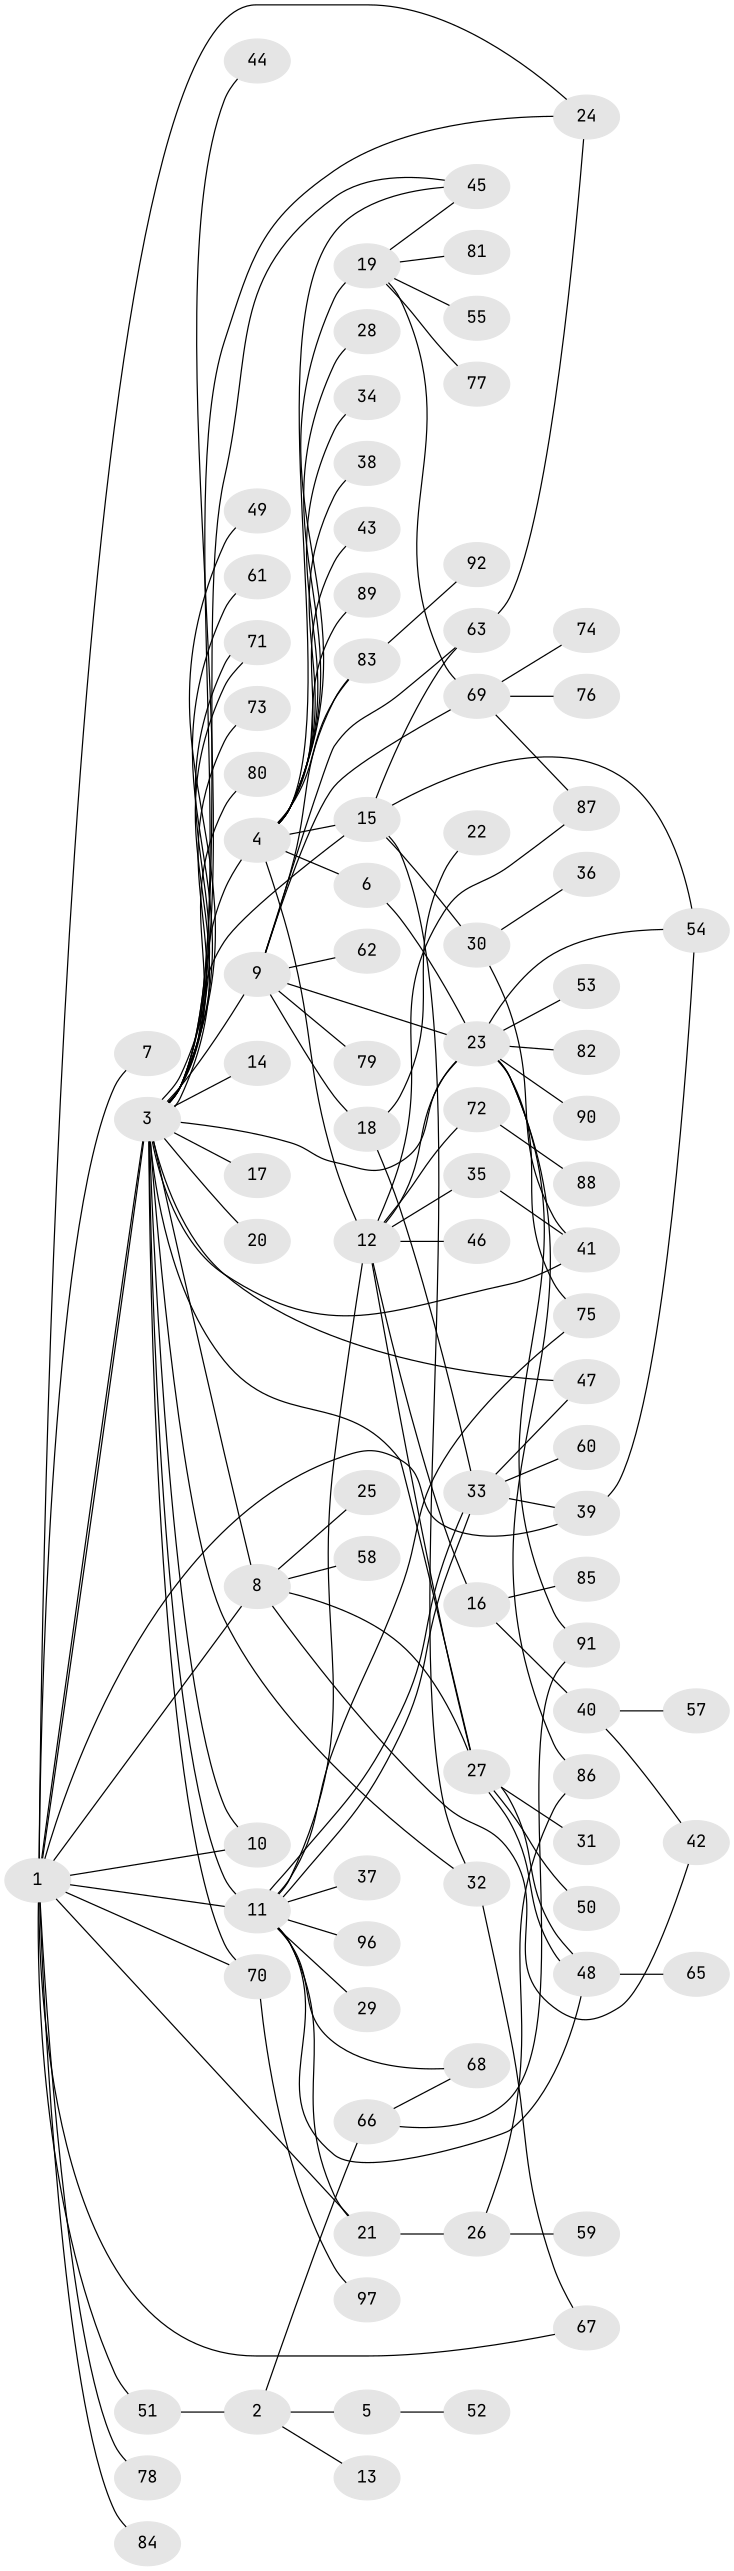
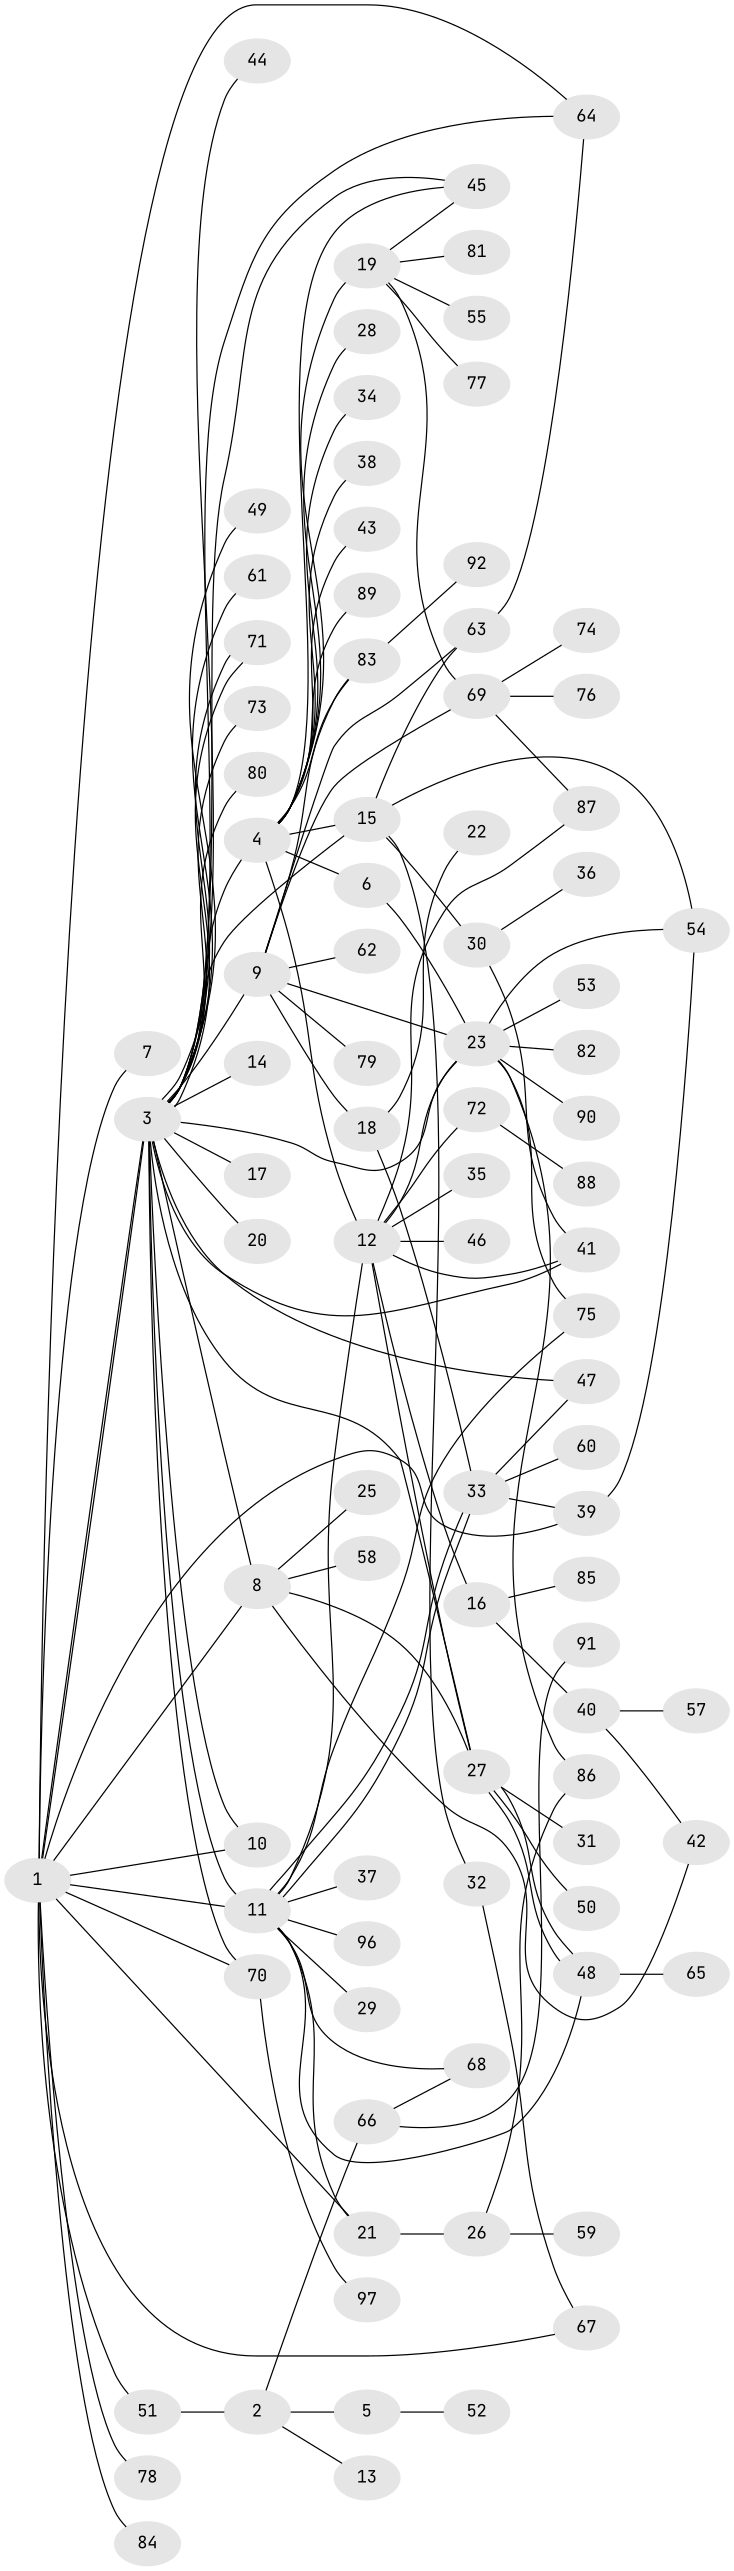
(587, 117) -> (587, 117)
(524, 1207) -> (474, 1278)
(532, 1344) -> none
(198, 1531) -> none
